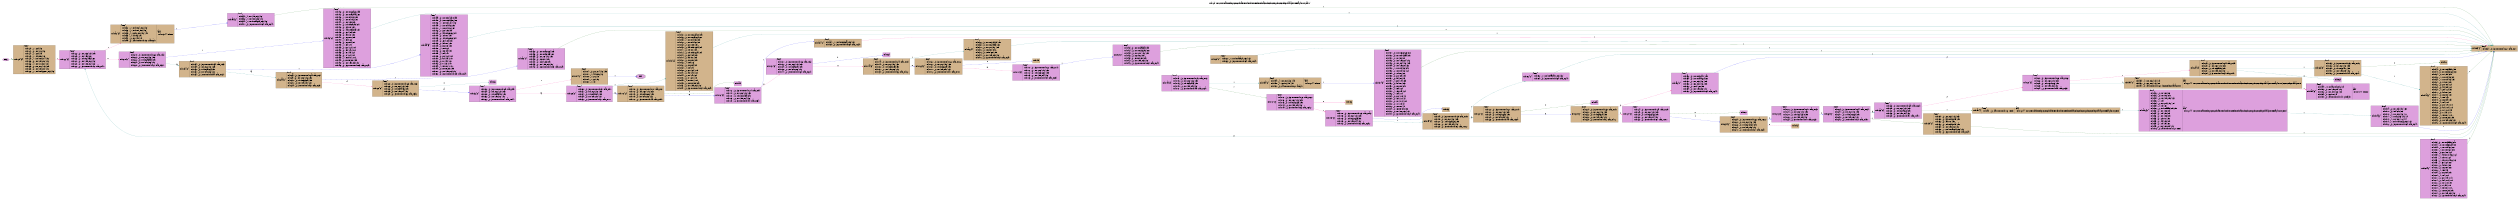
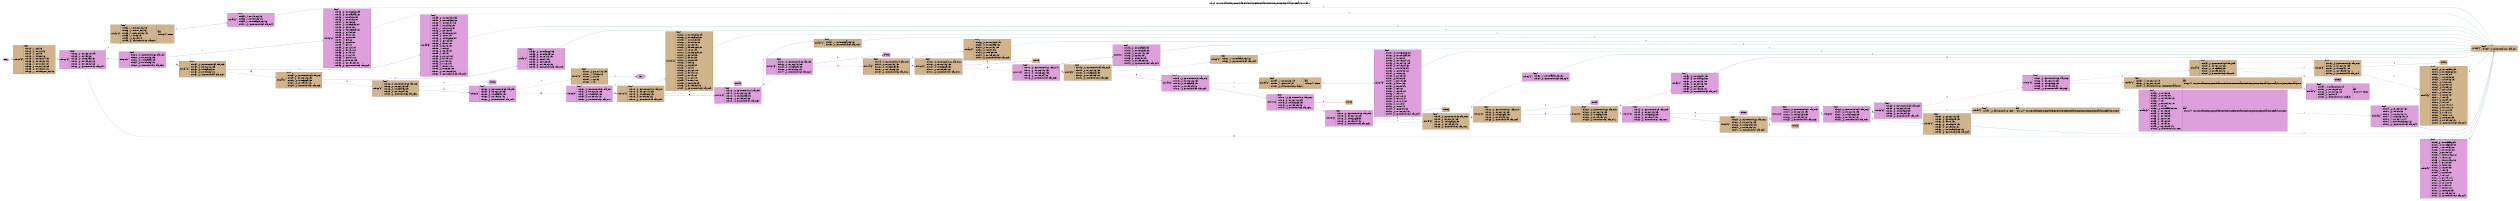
none -> (1088, 73)
(641, 76) -> (641, 76)
